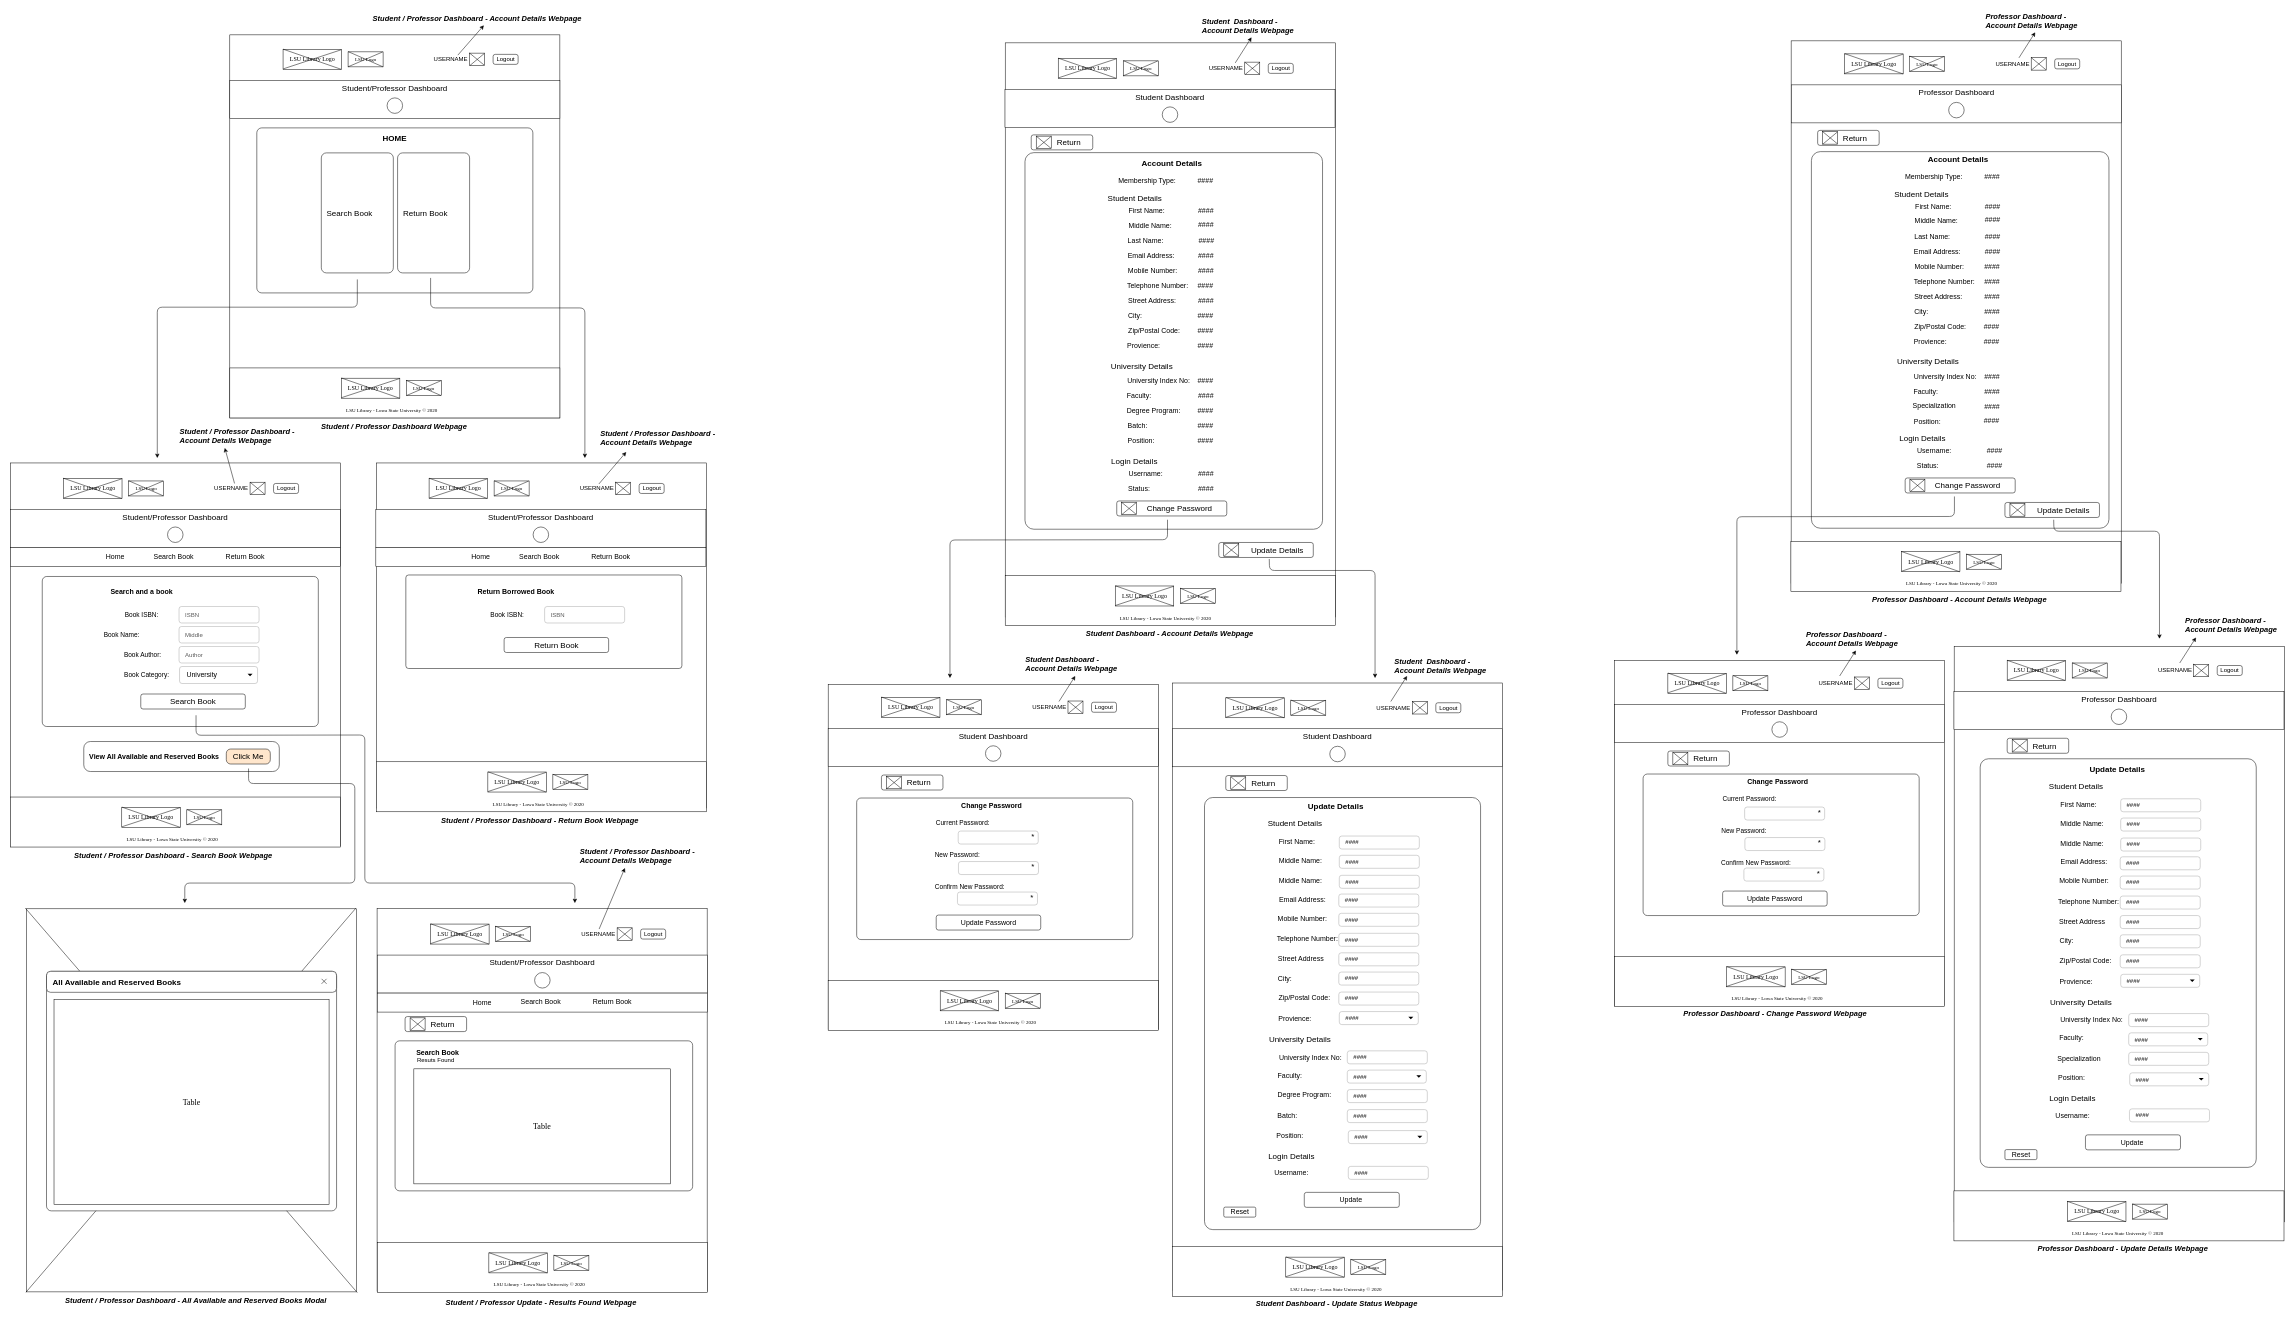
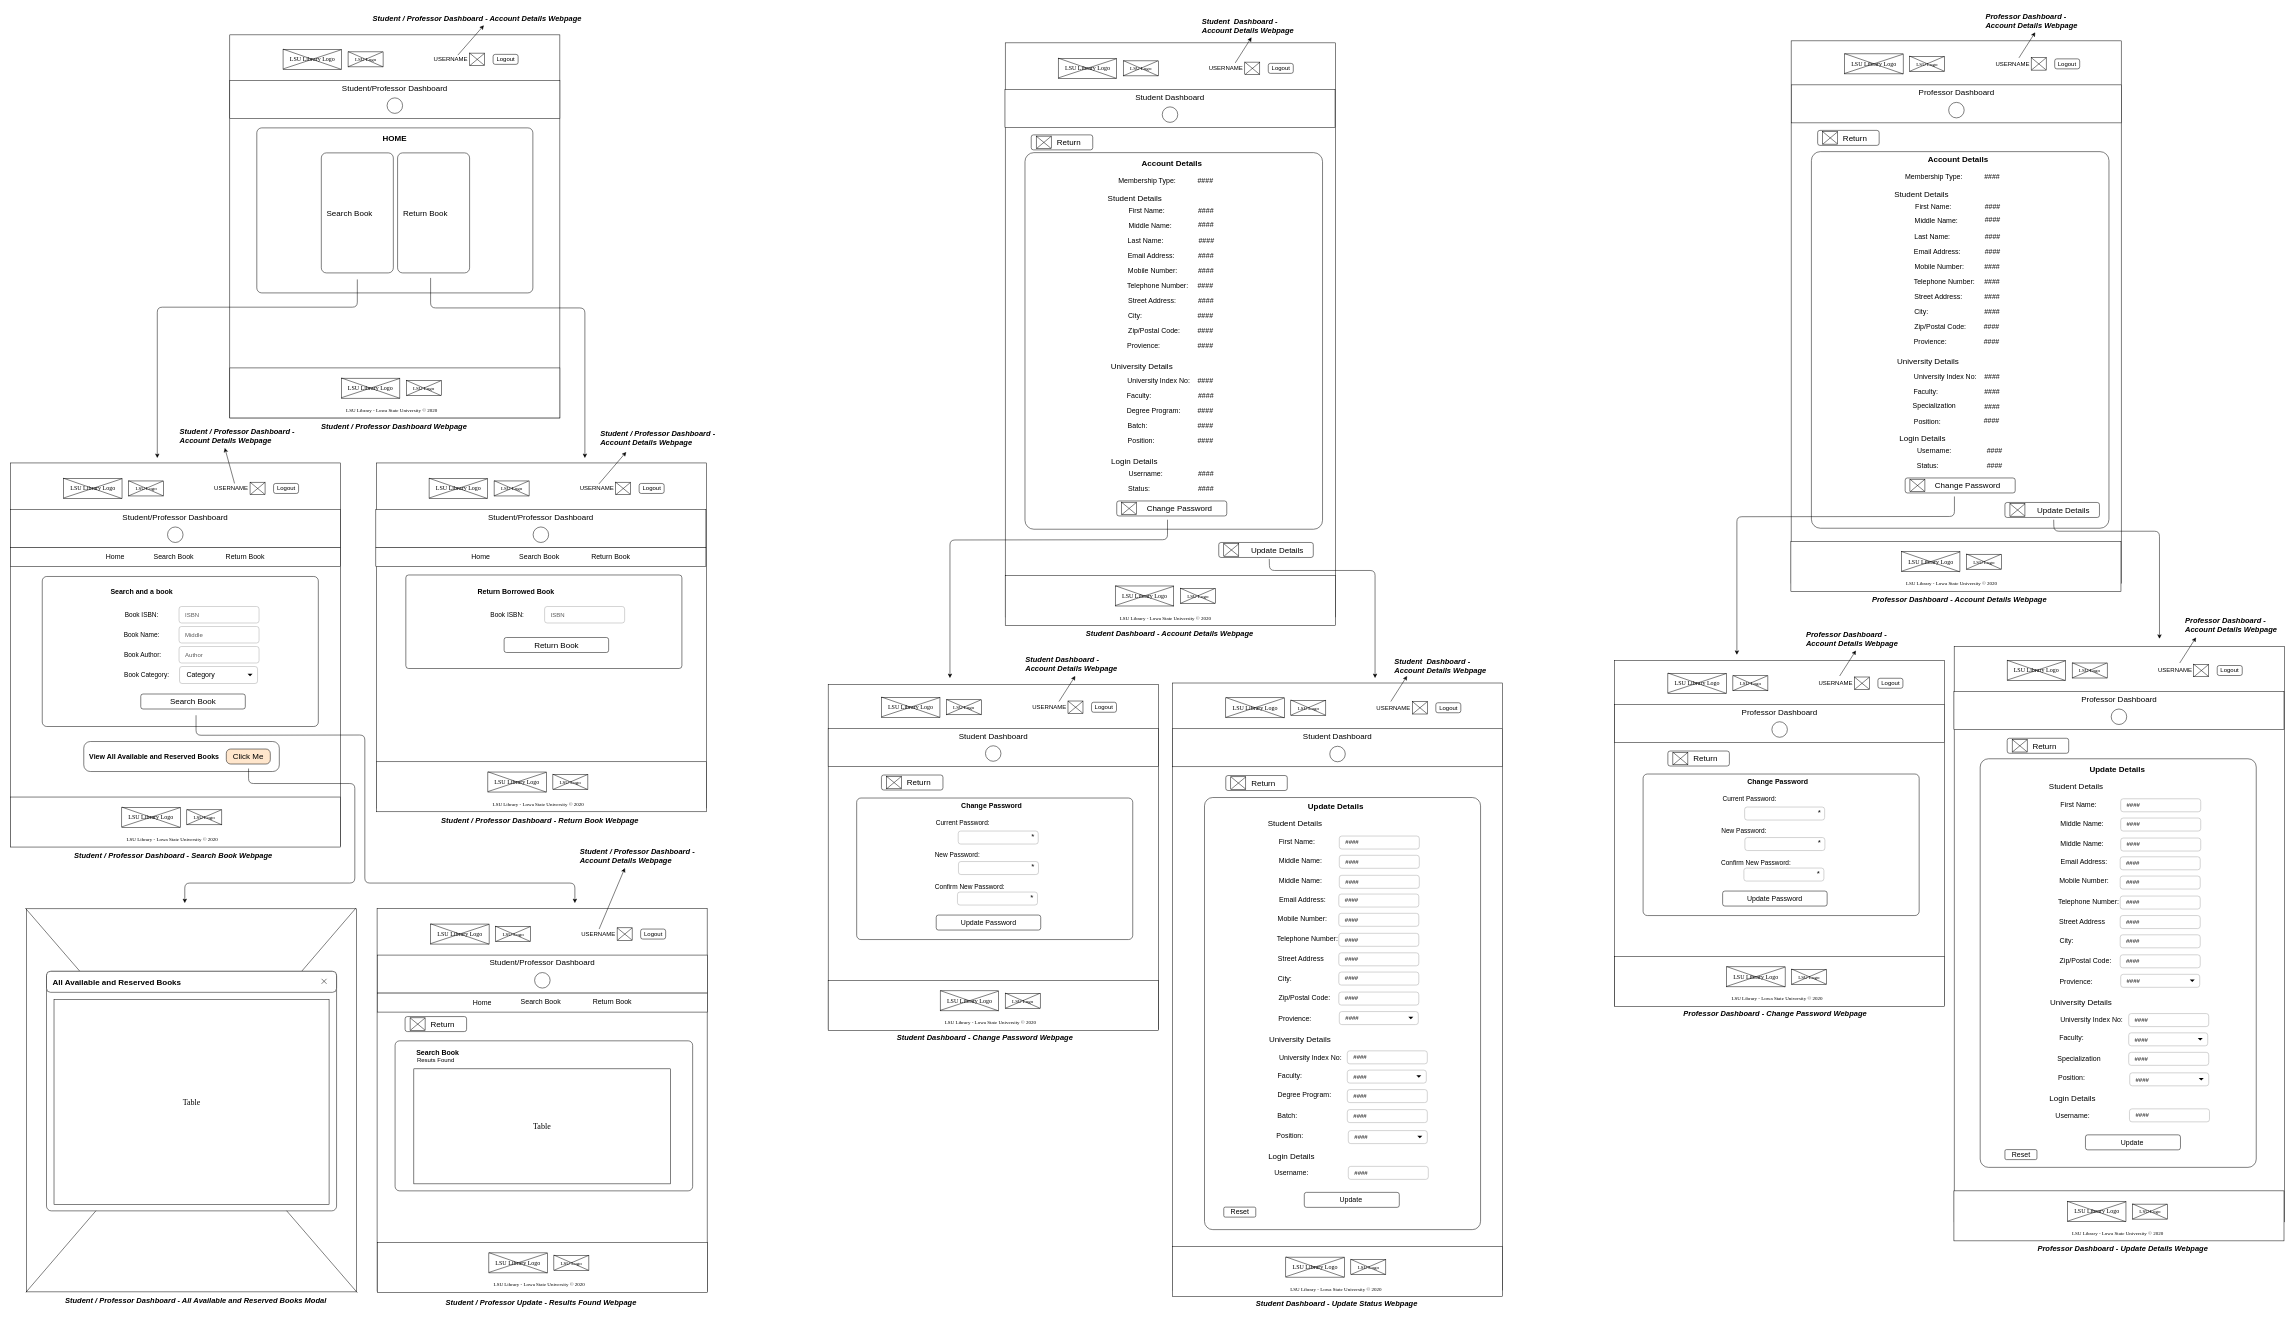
(122, 635) -> (142, 635)
(199, 675) -> (196, 675)
none -> (988, 1037)
